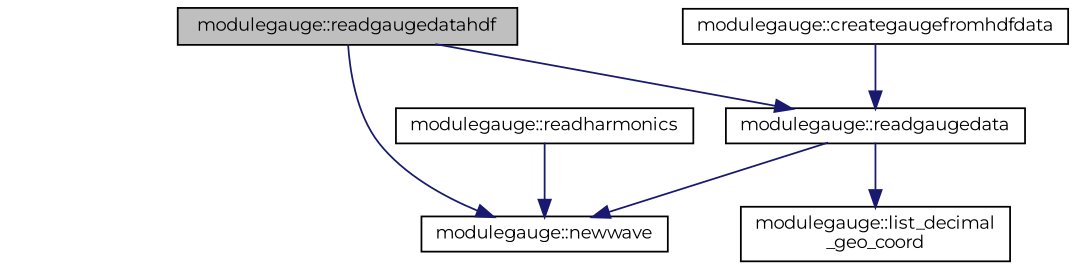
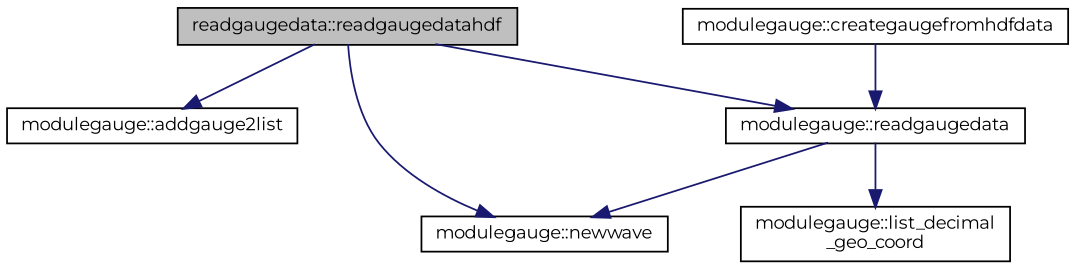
(348, 26) -> (348, 26)
none -> (152, 126)
(545, 126) -> none
